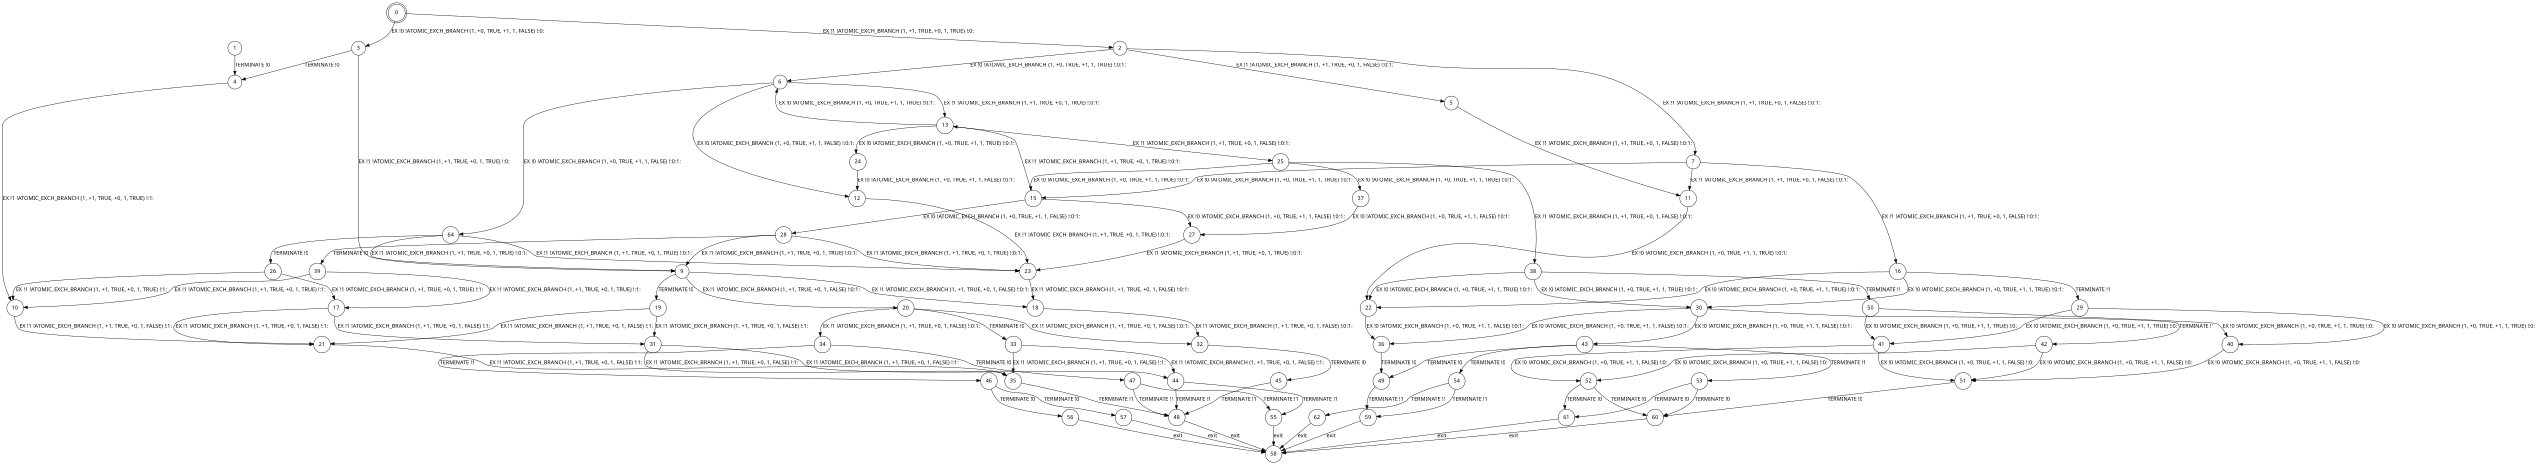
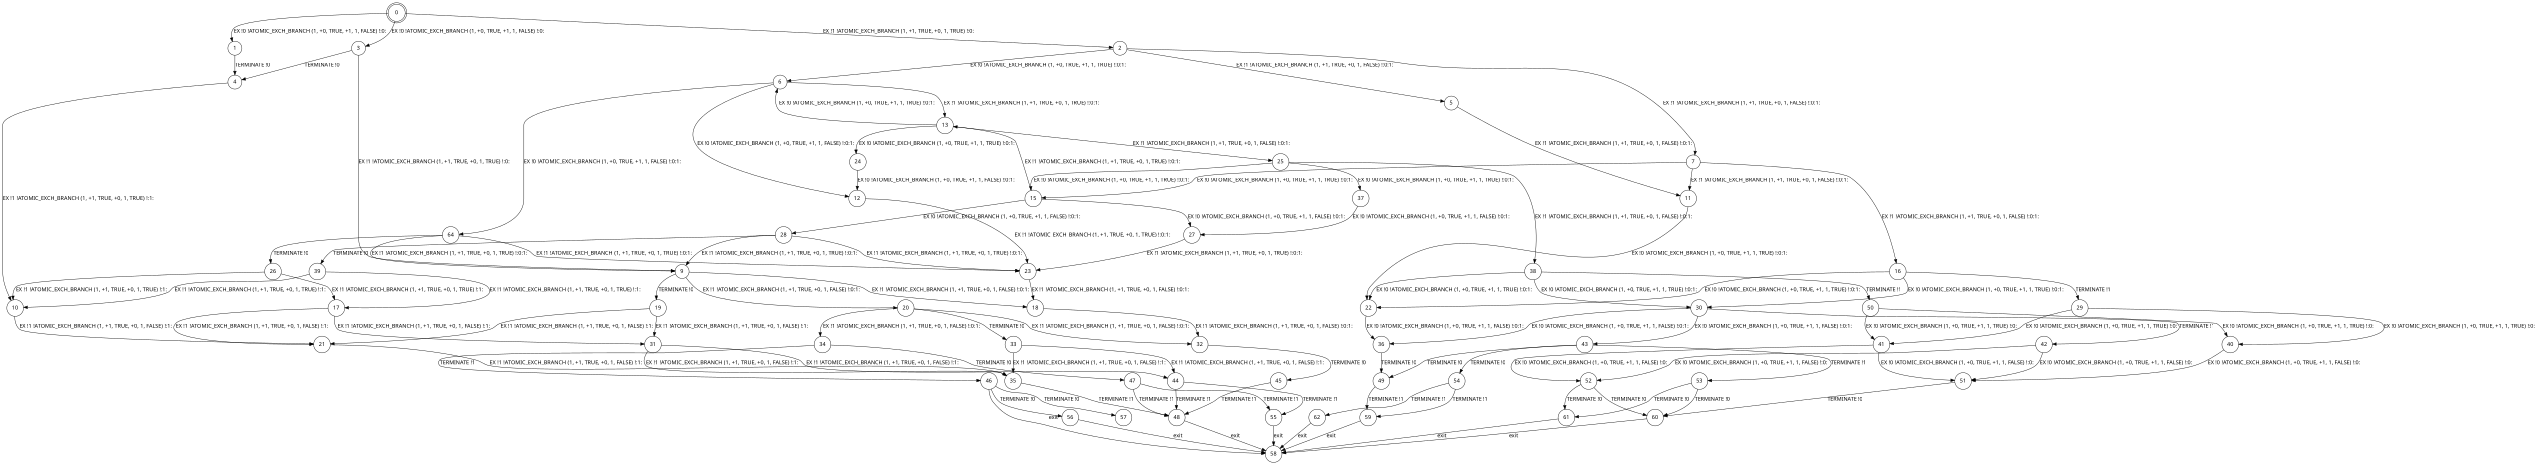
none -> (305, 17)
(1196, 436) -> (1117, 440)
